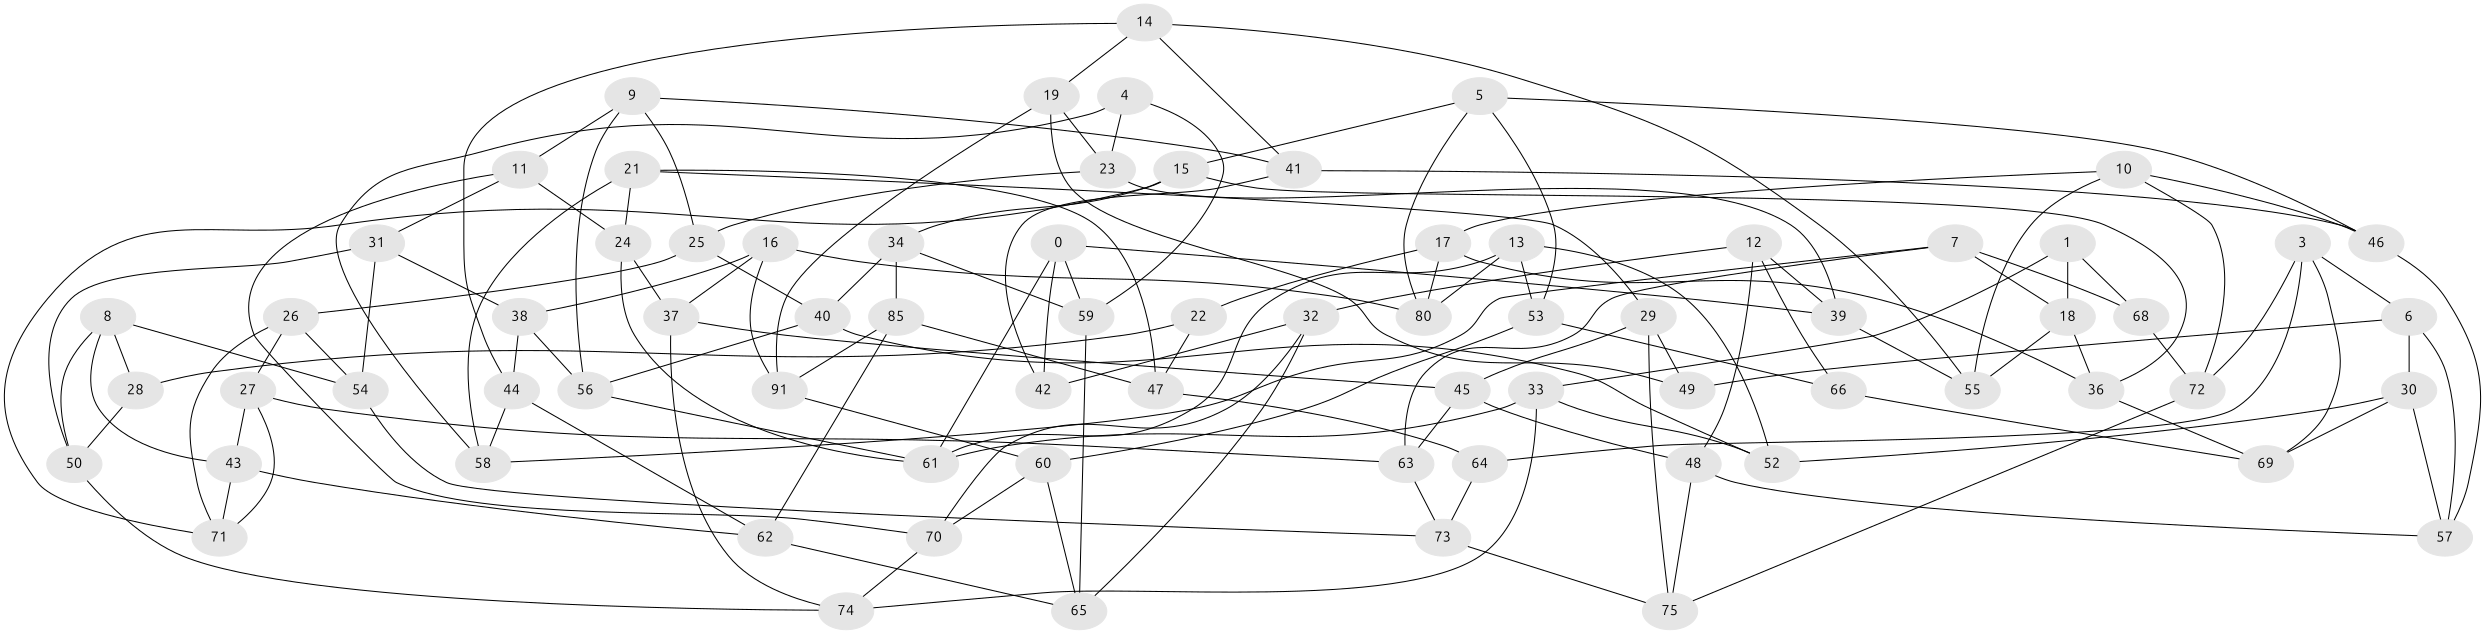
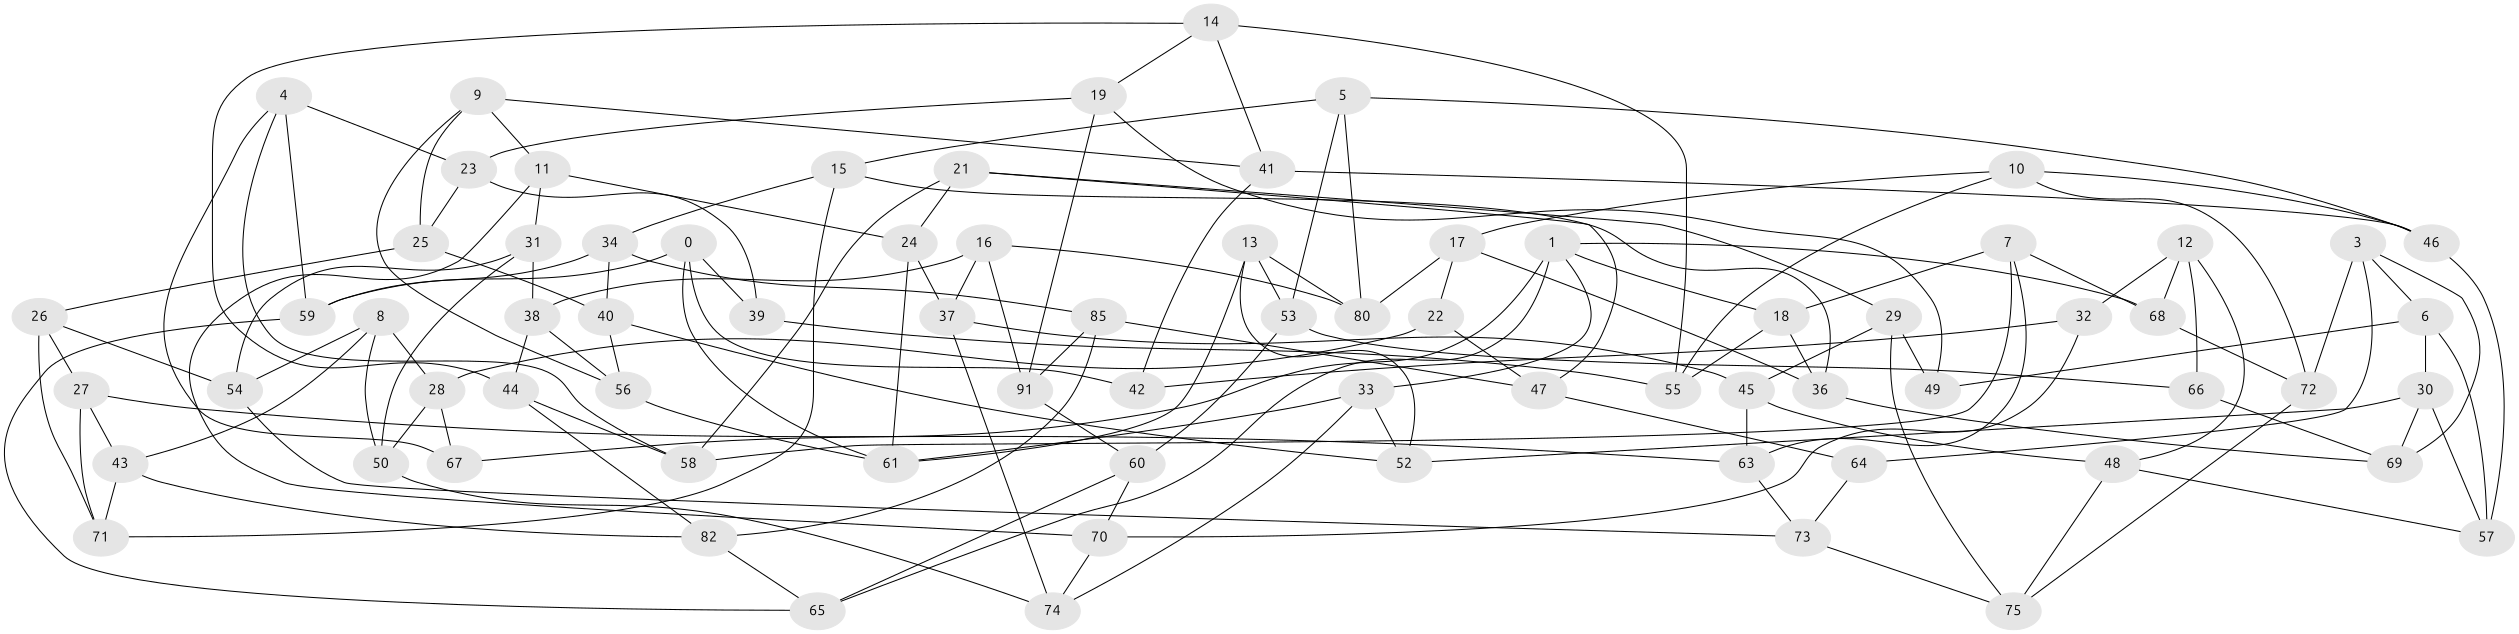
(1794, 278) -> (2172, 280)
none -> (455, 464)
(1211, 474) -> (1220, 454)
(765, 538) -> (709, 538)
